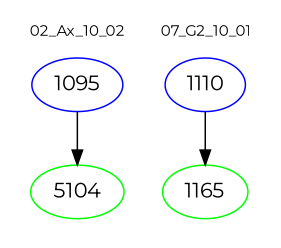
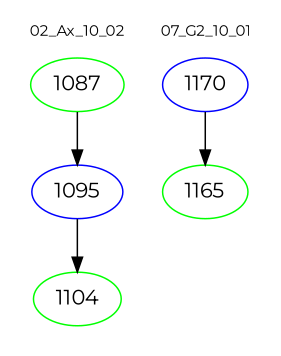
none -> (77, 85)
(205, 85) -> (205, 85)
(77, 192) -> (77, 299)
